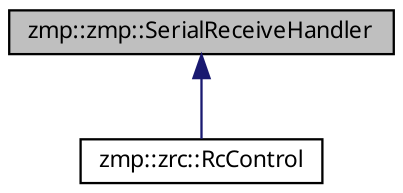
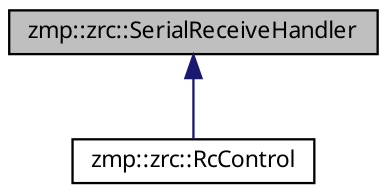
(201, 32) -> (193, 32)
